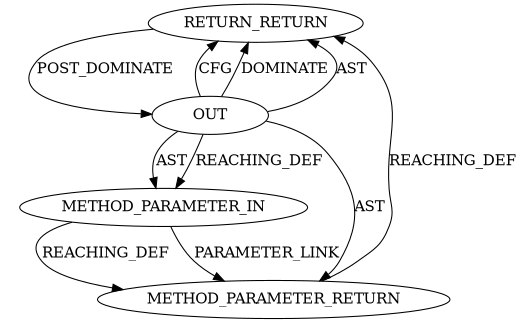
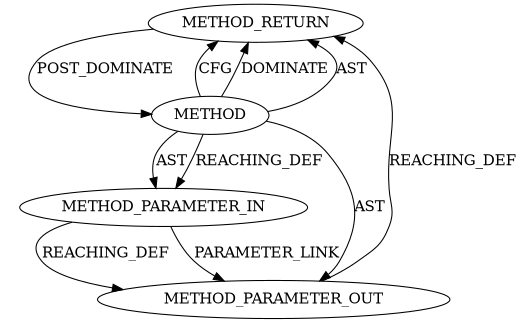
(256, 23) -> (256, 23)
(210, 115) -> (210, 115)
(274, 300) -> (274, 300)
